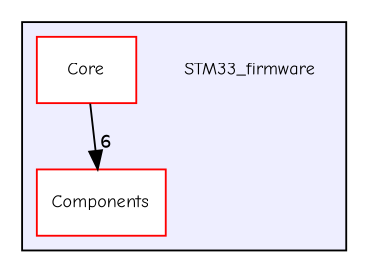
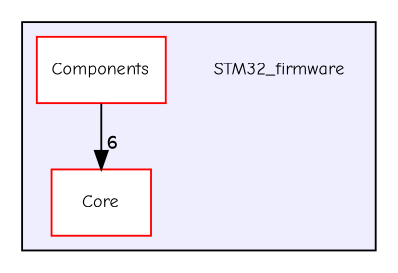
(250, 70) -> (280, 70)
(93, 127) -> (101, 127)
